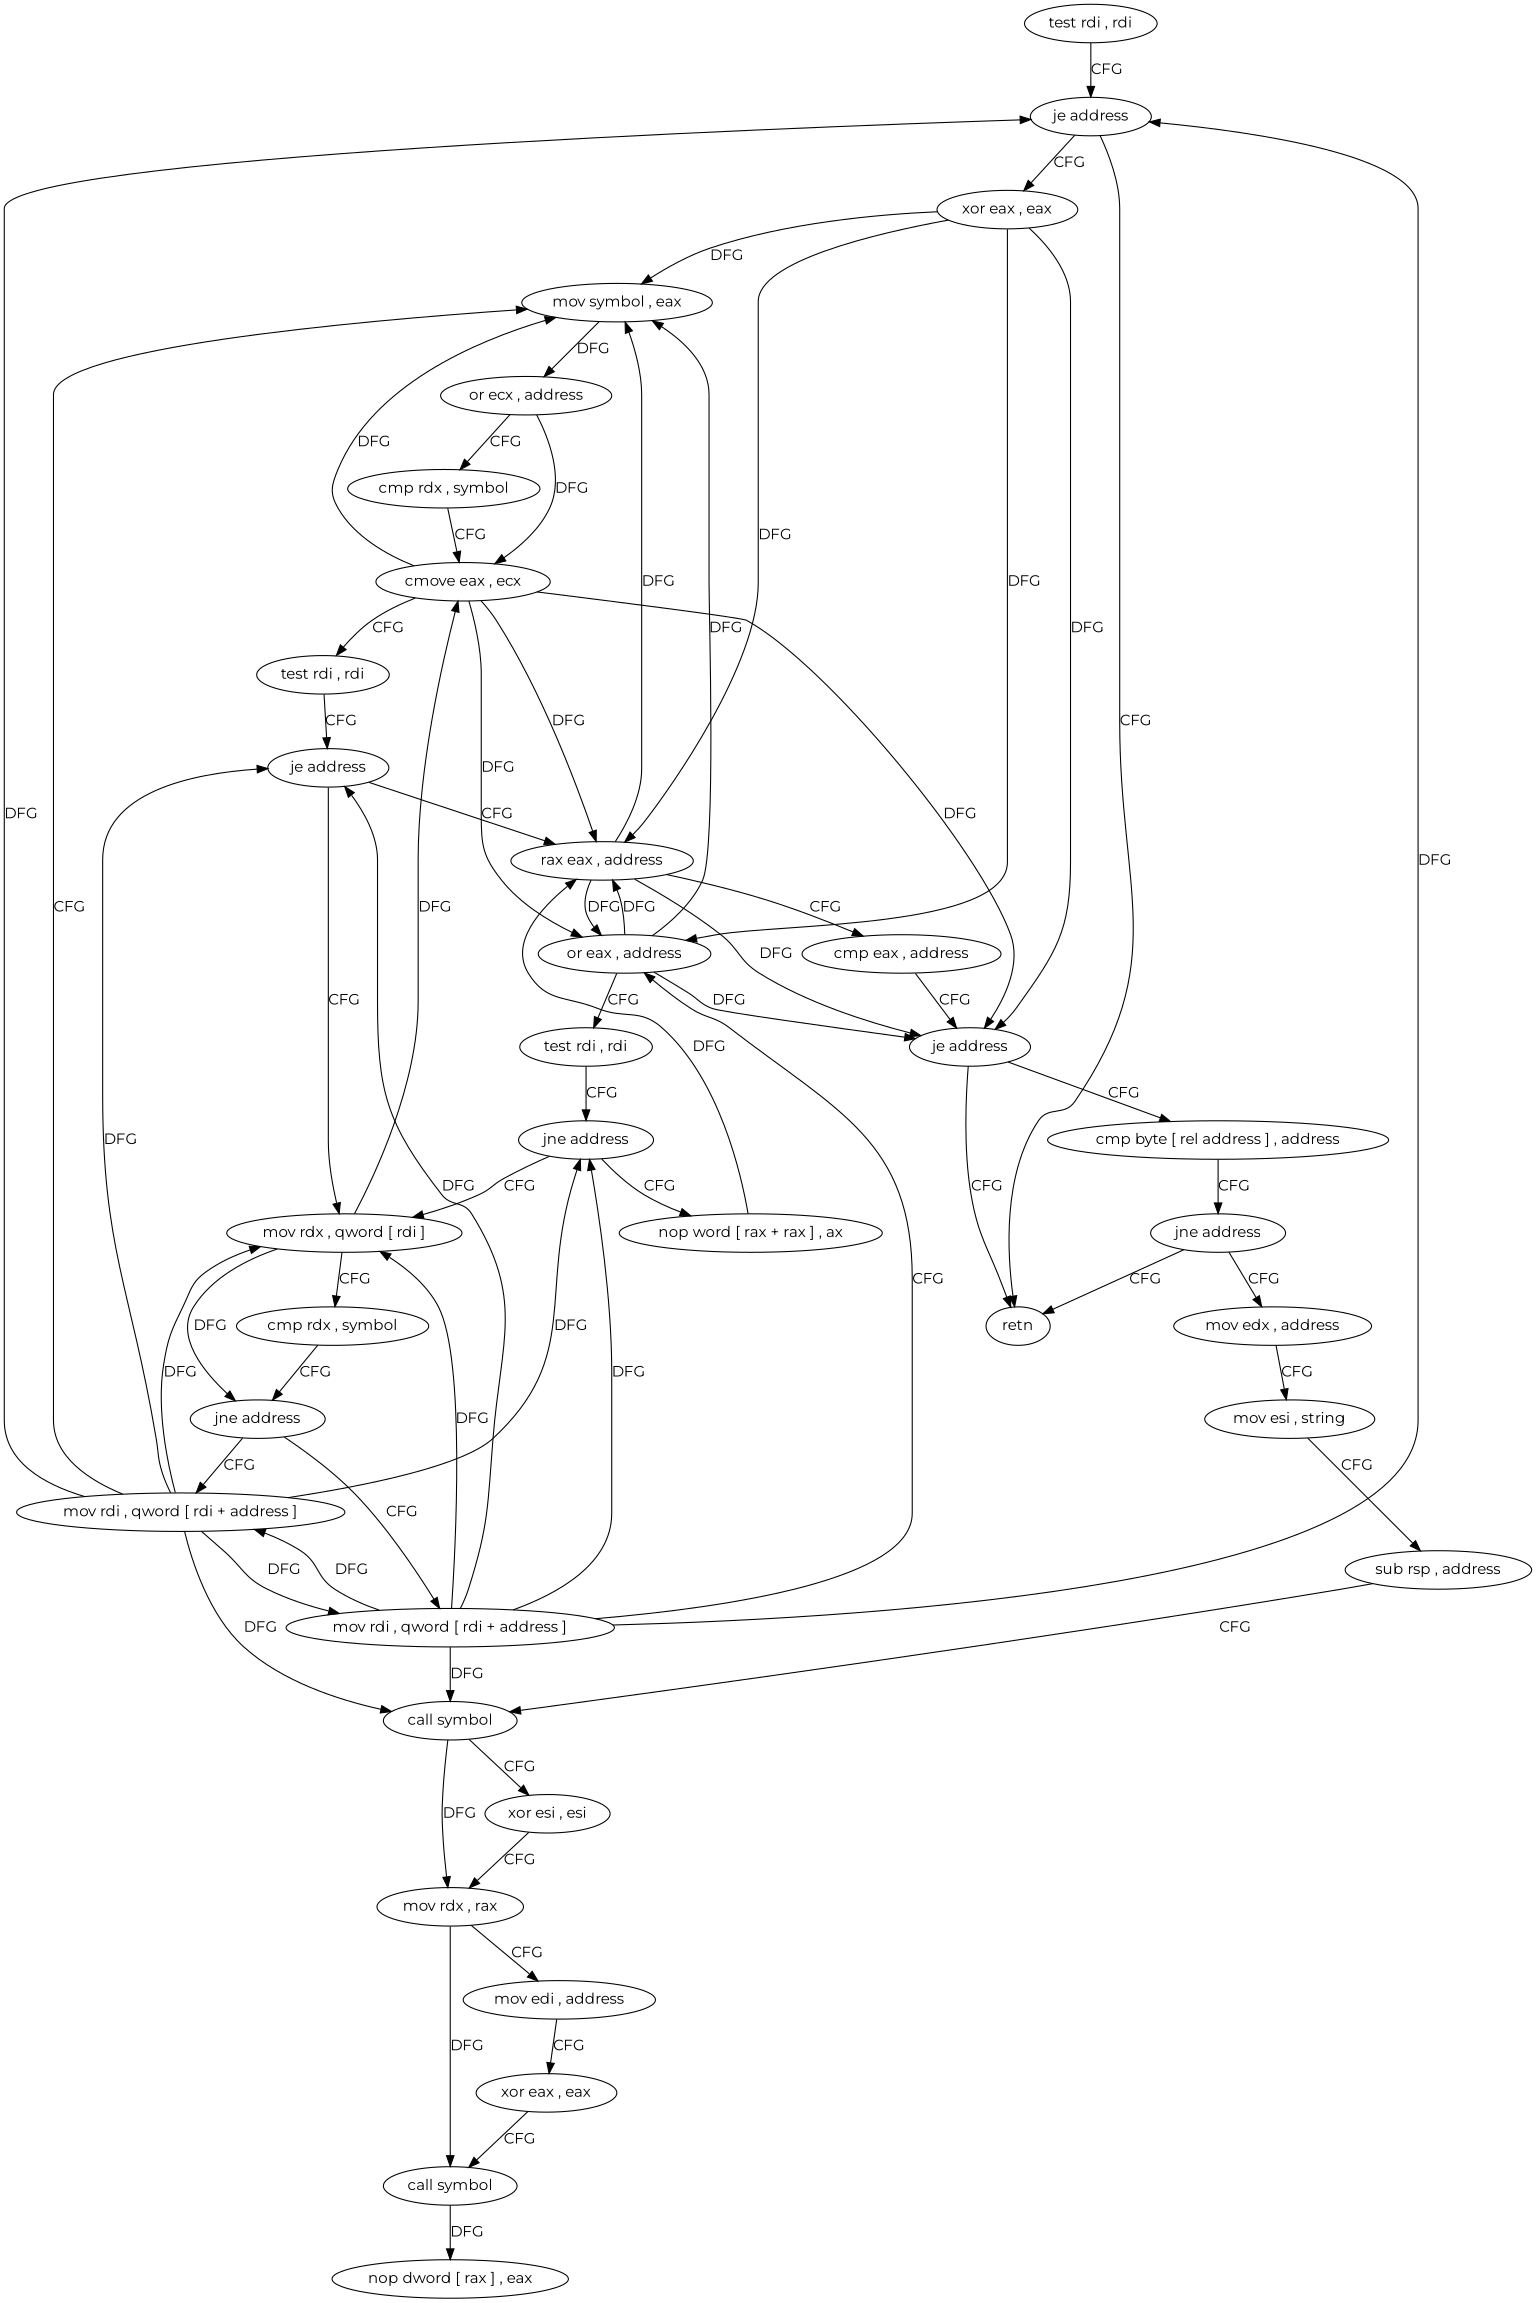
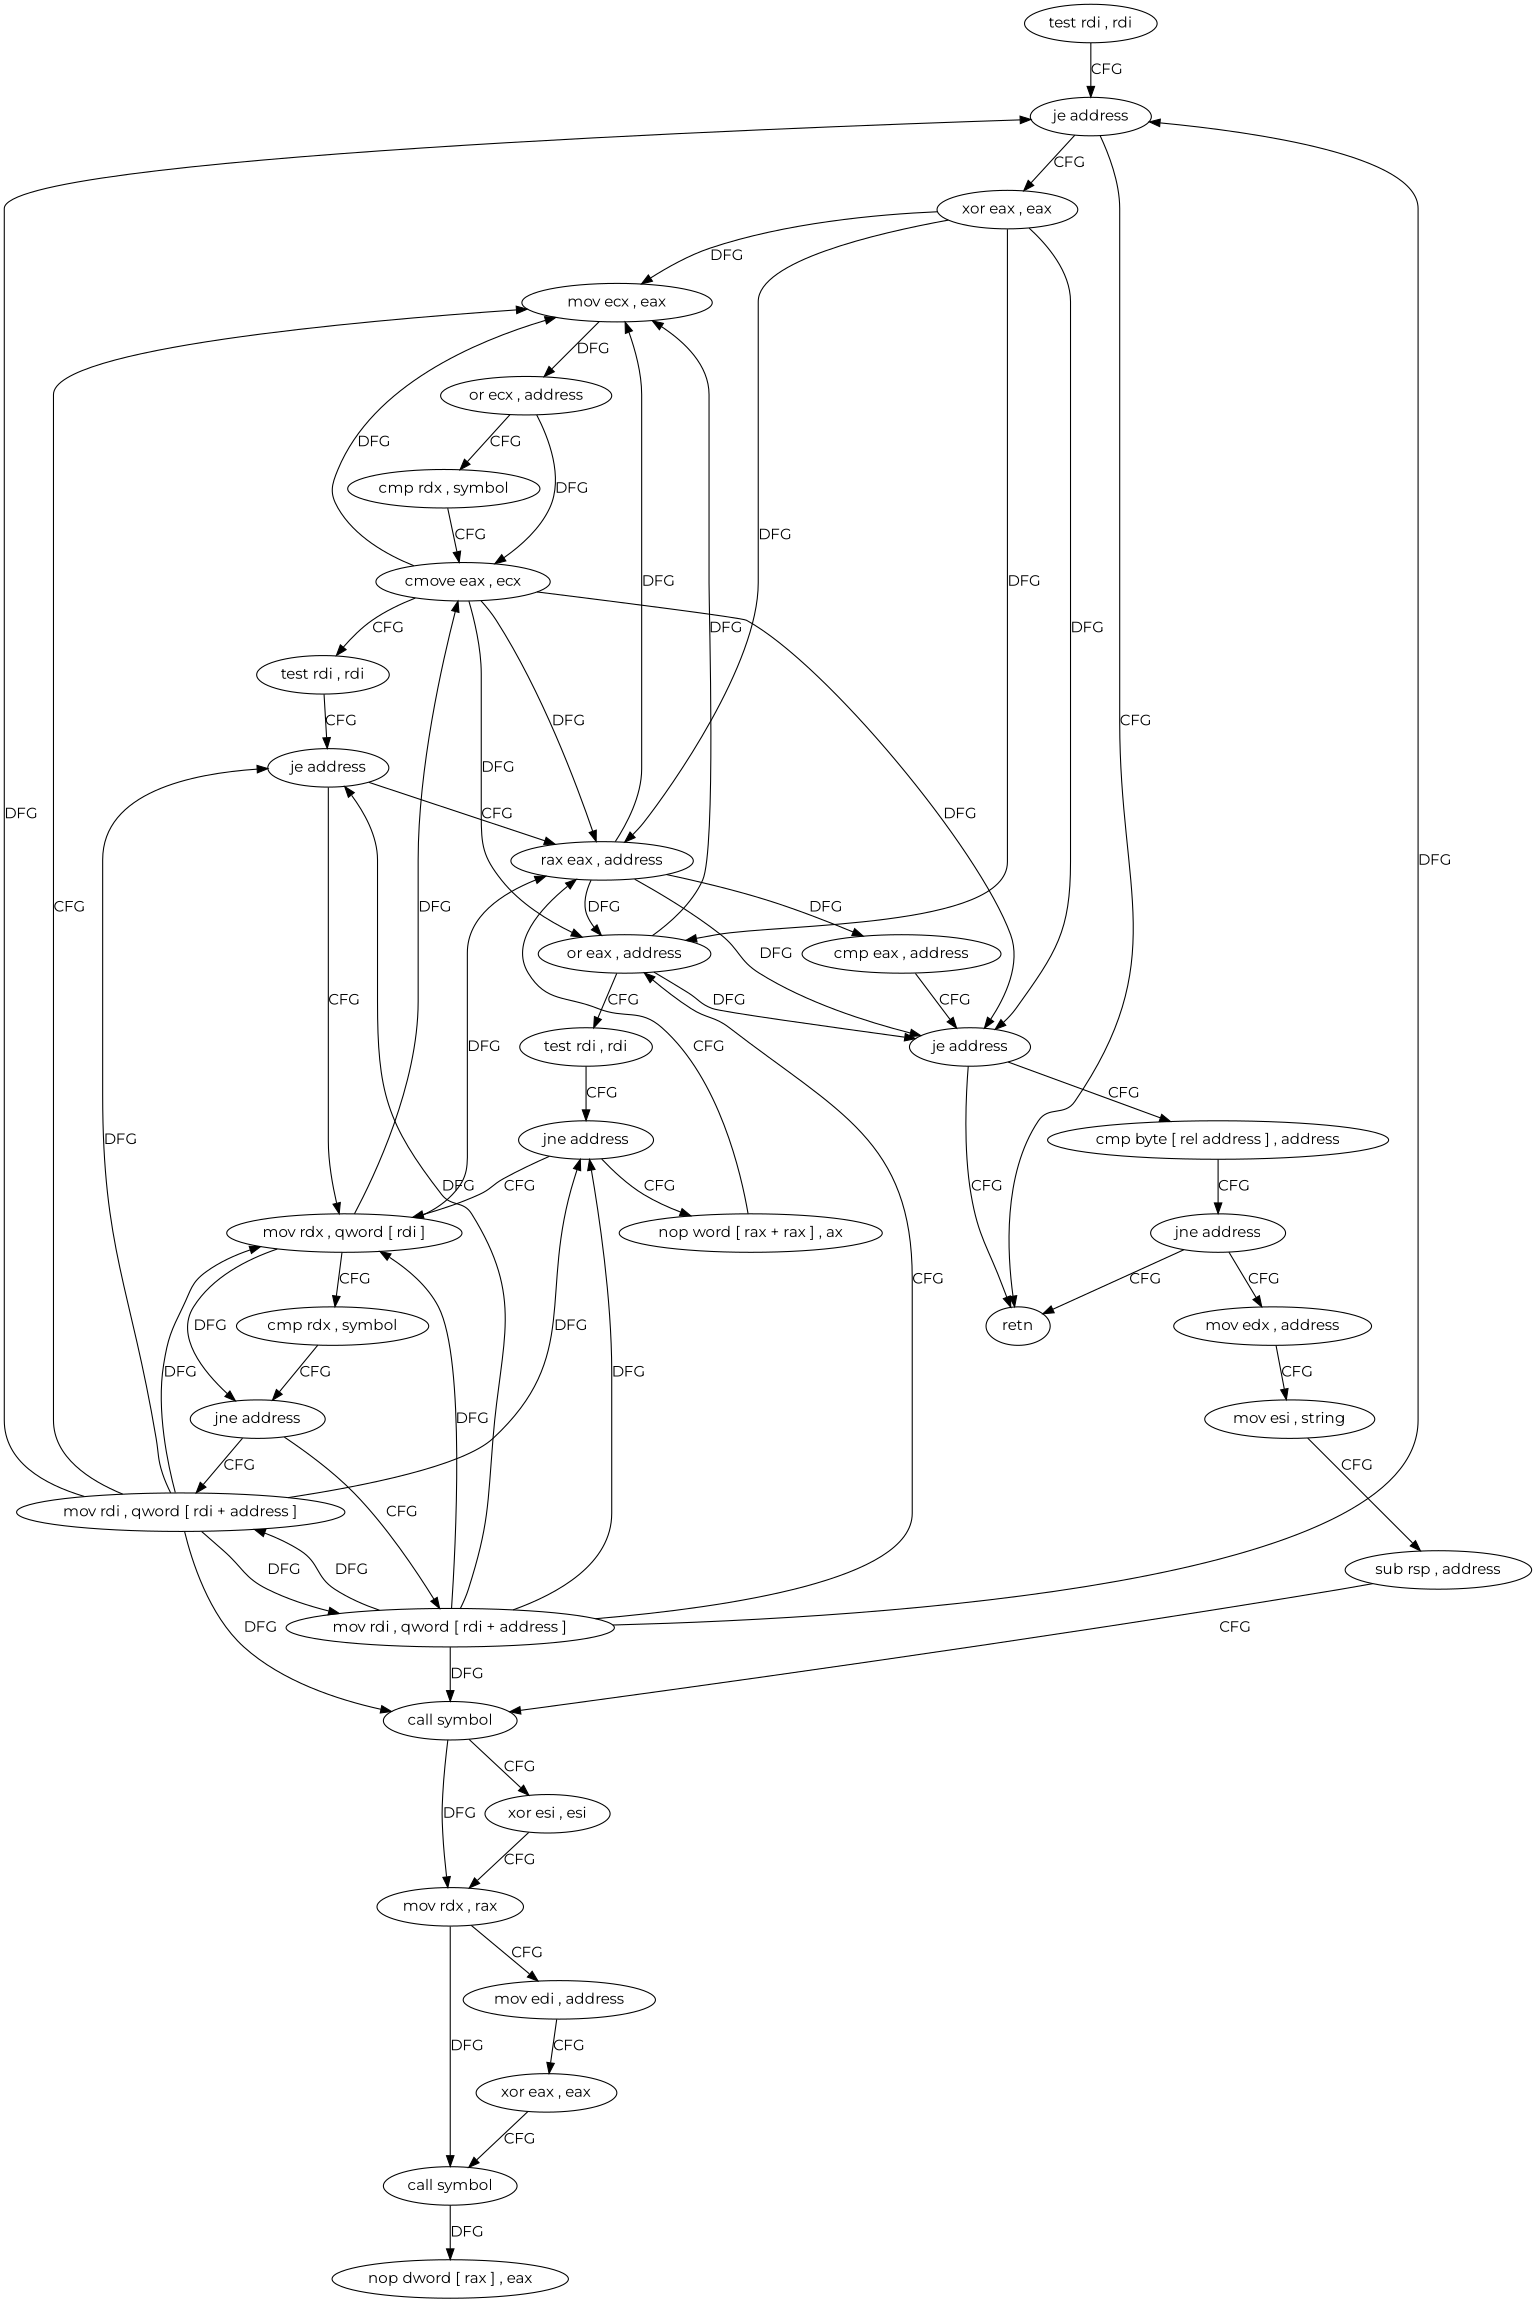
(617, 303) -> (617, 303)
(826, 907) -> (826, 907)
(623, 912) -> (467, 1044)
(709, 1047) -> (709, 1047)
